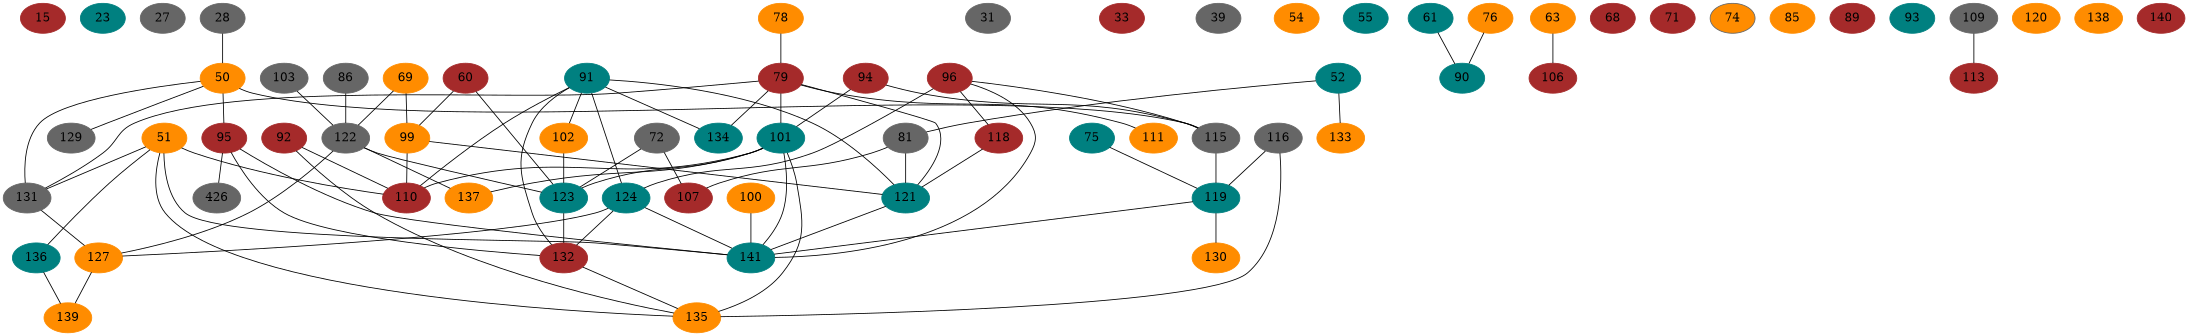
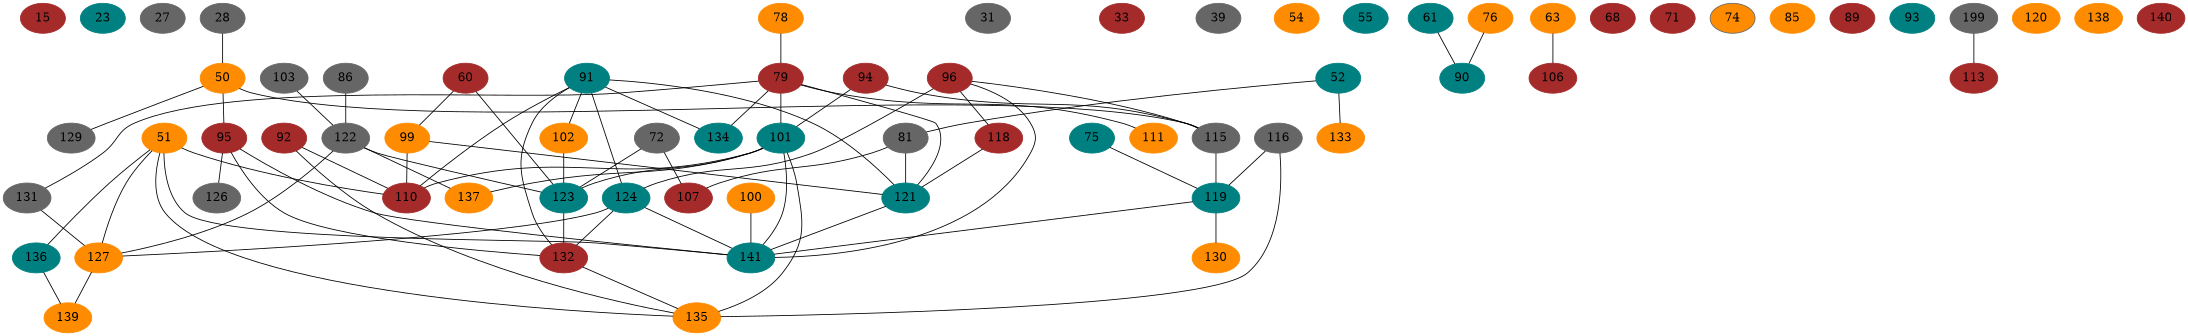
(1974, 18) -> (1974, 18)
(406, 78) -> none
(87, 102) -> none
(96, 168) -> (121, 193)
(217, 198) -> (217, 198)
